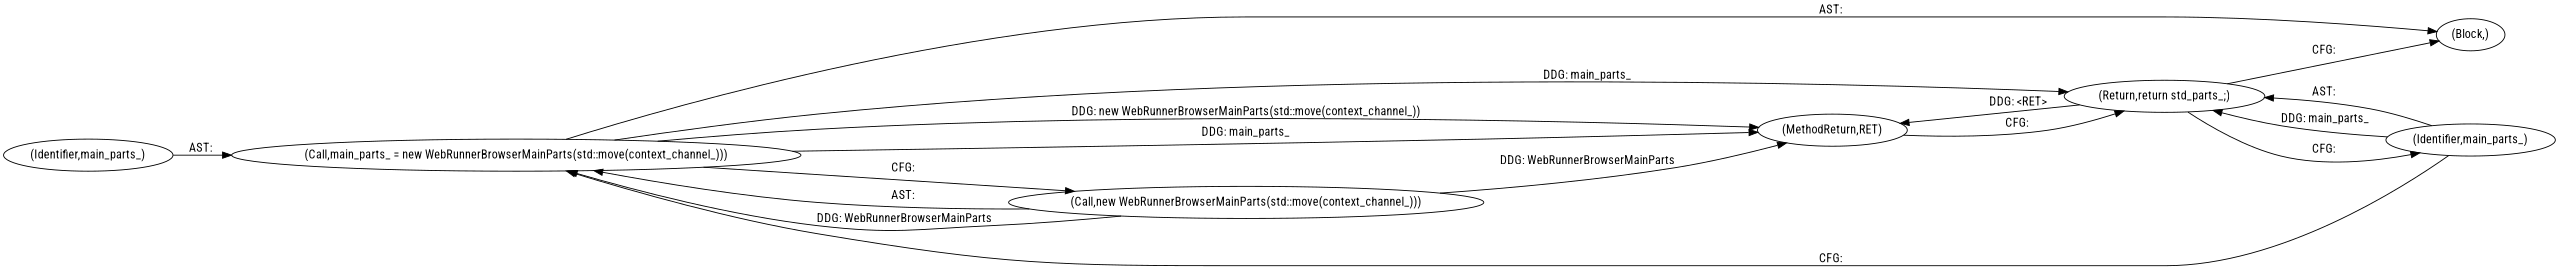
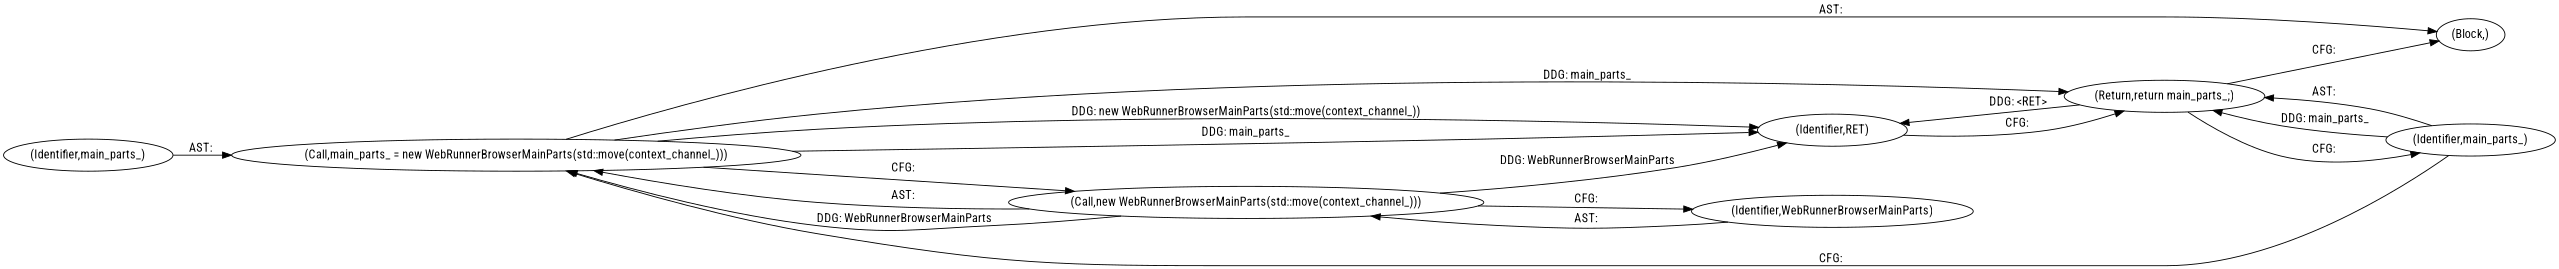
(2165, 96) -> (2165, 96)
(1832, 130) -> (1832, 130)
none -> (1832, 211)
